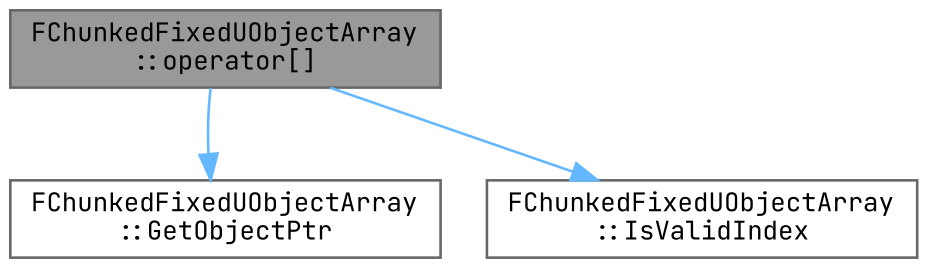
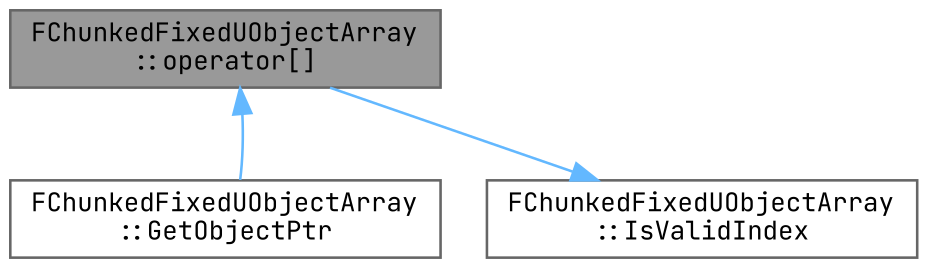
(208, 121) -> (243, 147)
